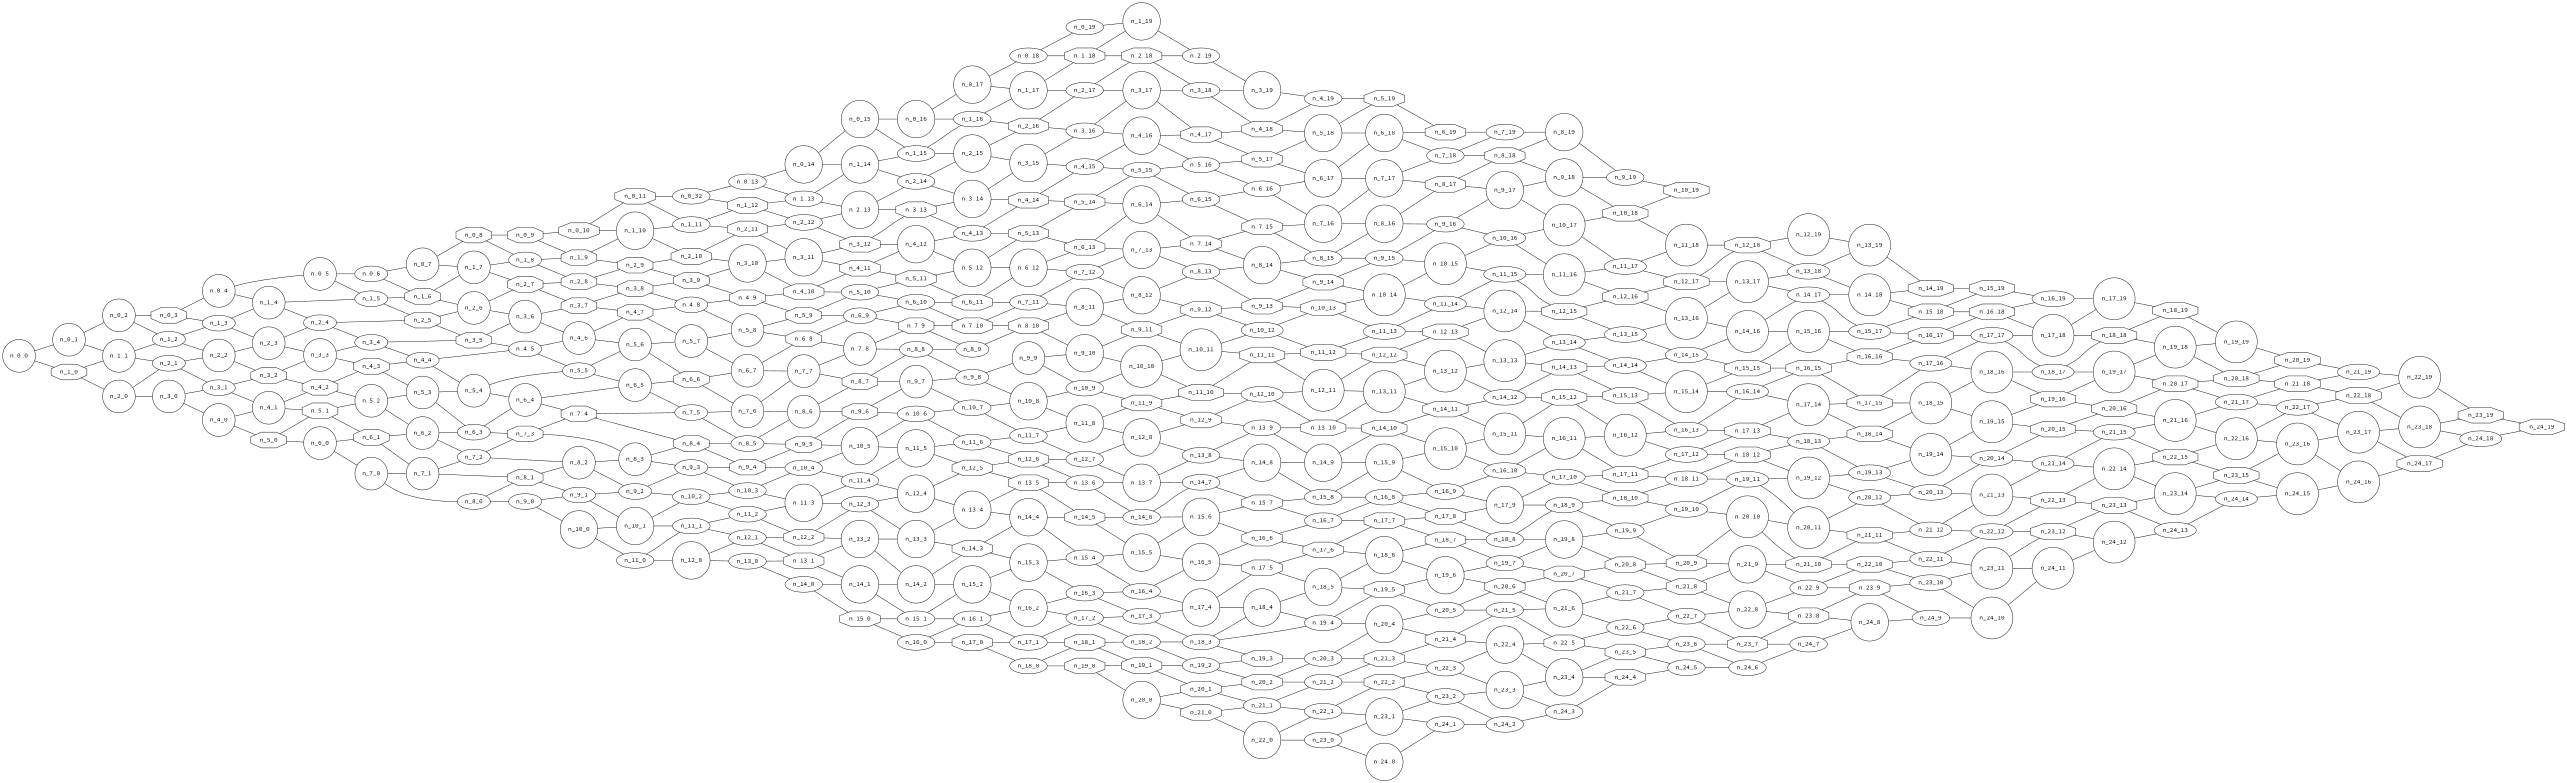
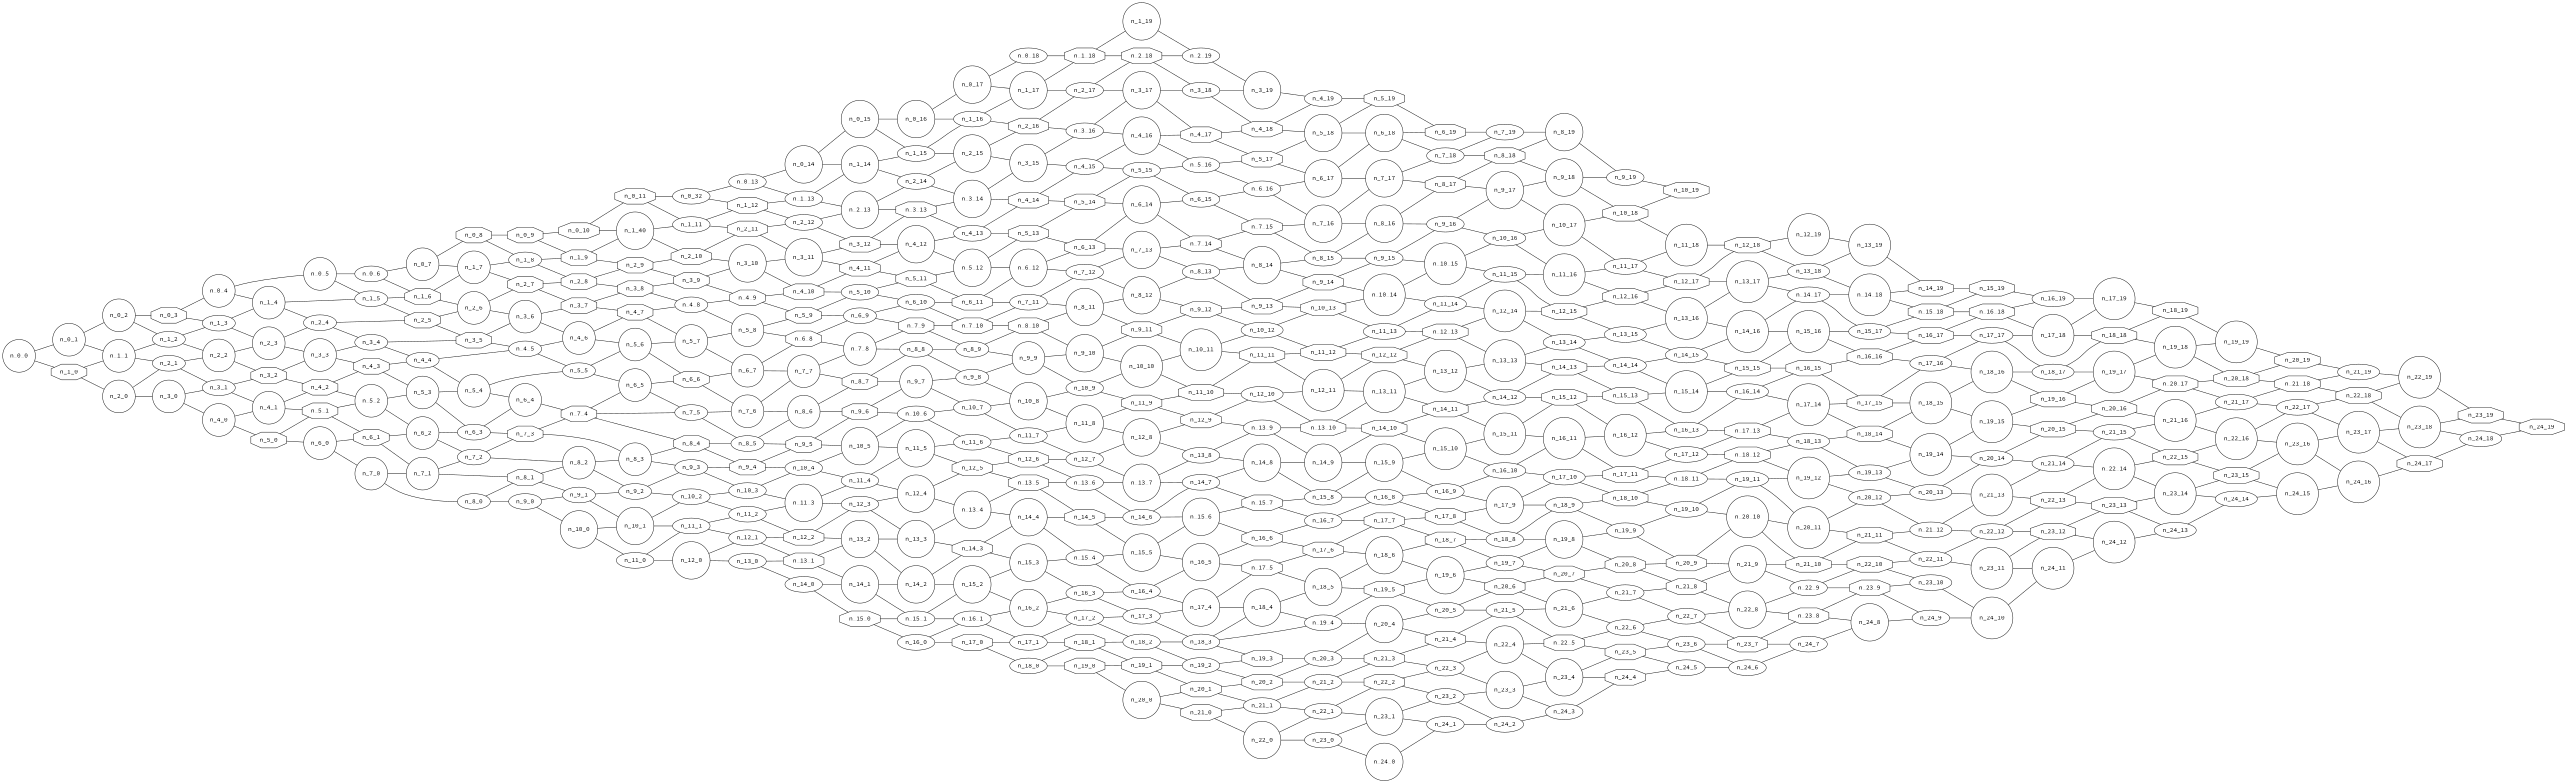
(1085, 27) -> none
(635, 231) -> (635, 231)
none -> (1000, 354)
(580, 393) -> (606, 400)
(1960, 576) -> none
